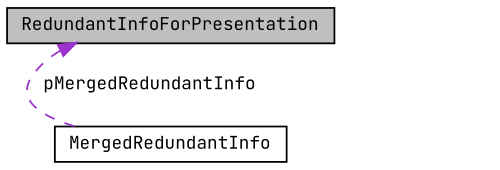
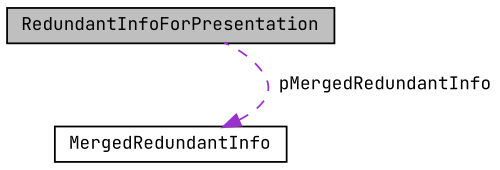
(29, 97) -> (266, 78)
